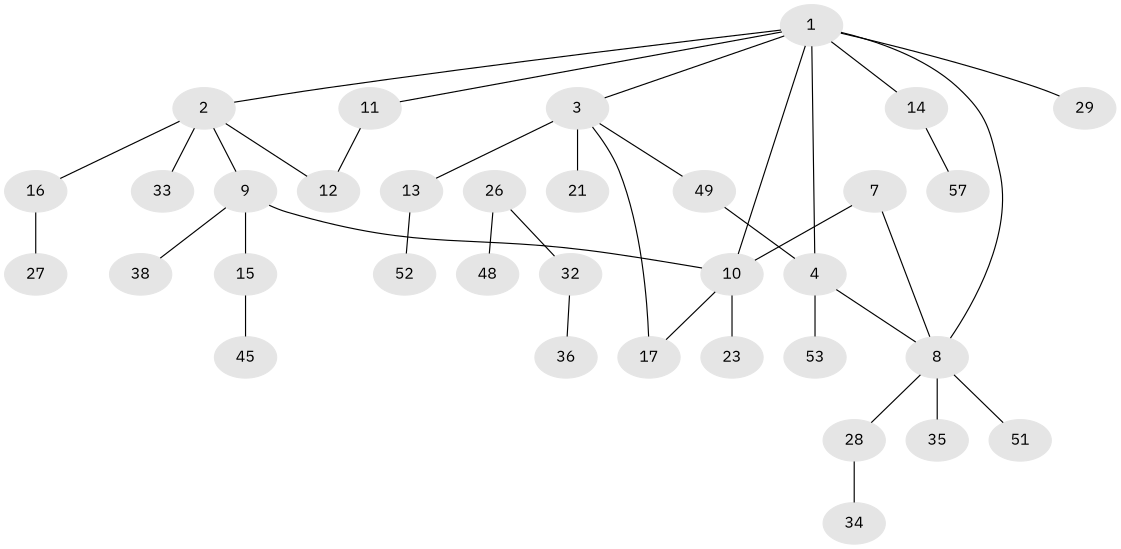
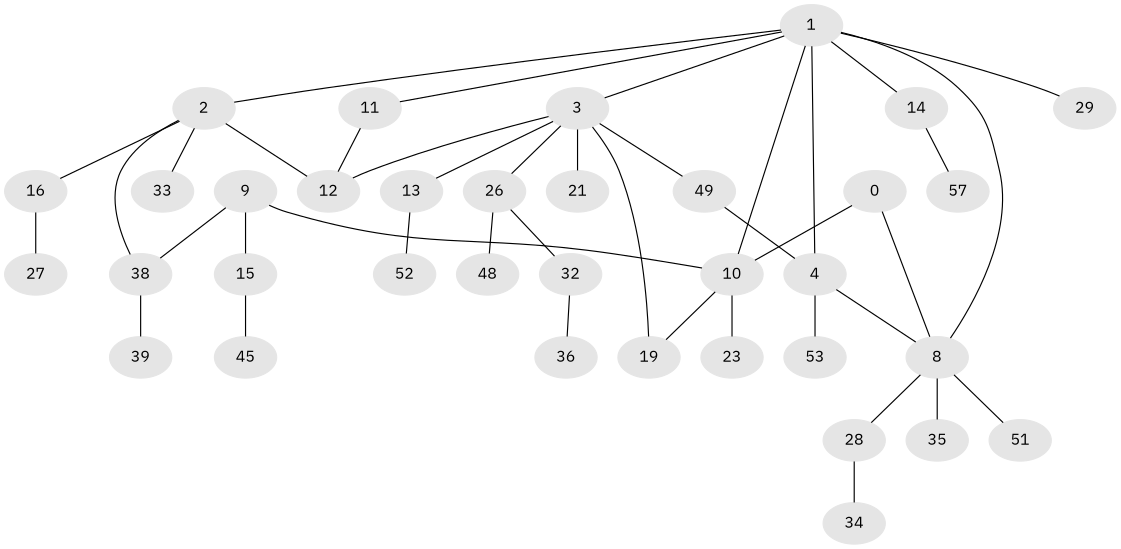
none -> (450, 144)
(225, 150) -> (119, 175)
none -> (536, 150)
(875, 191) -> (875, 191)
none -> (141, 357)
(649, 357) -> (649, 357)
